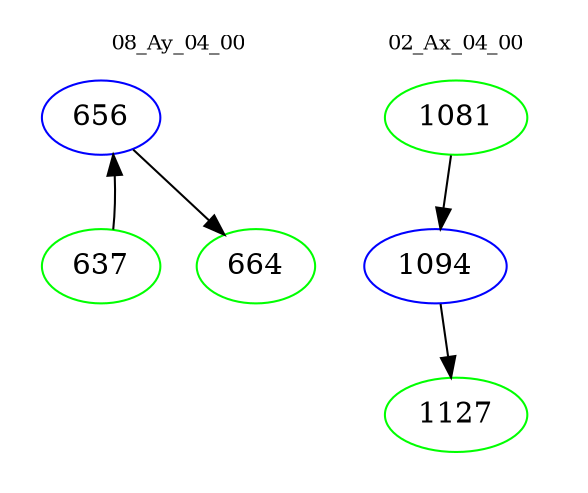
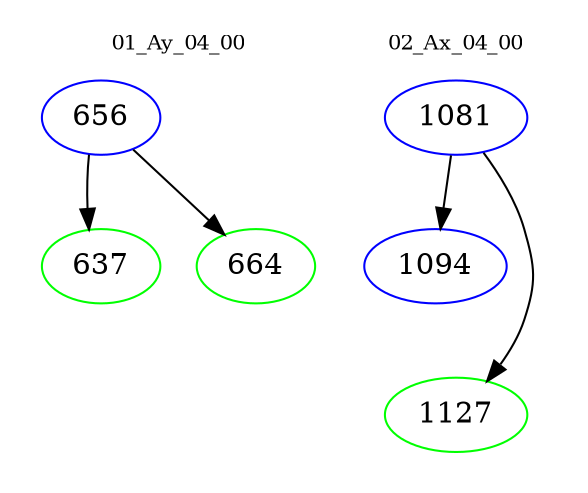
(179, 44) -> (179, 44)
(456, 118) -> (456, 118)
(115, 203) -> (87, 182)
(444, 330) -> (531, 256)
